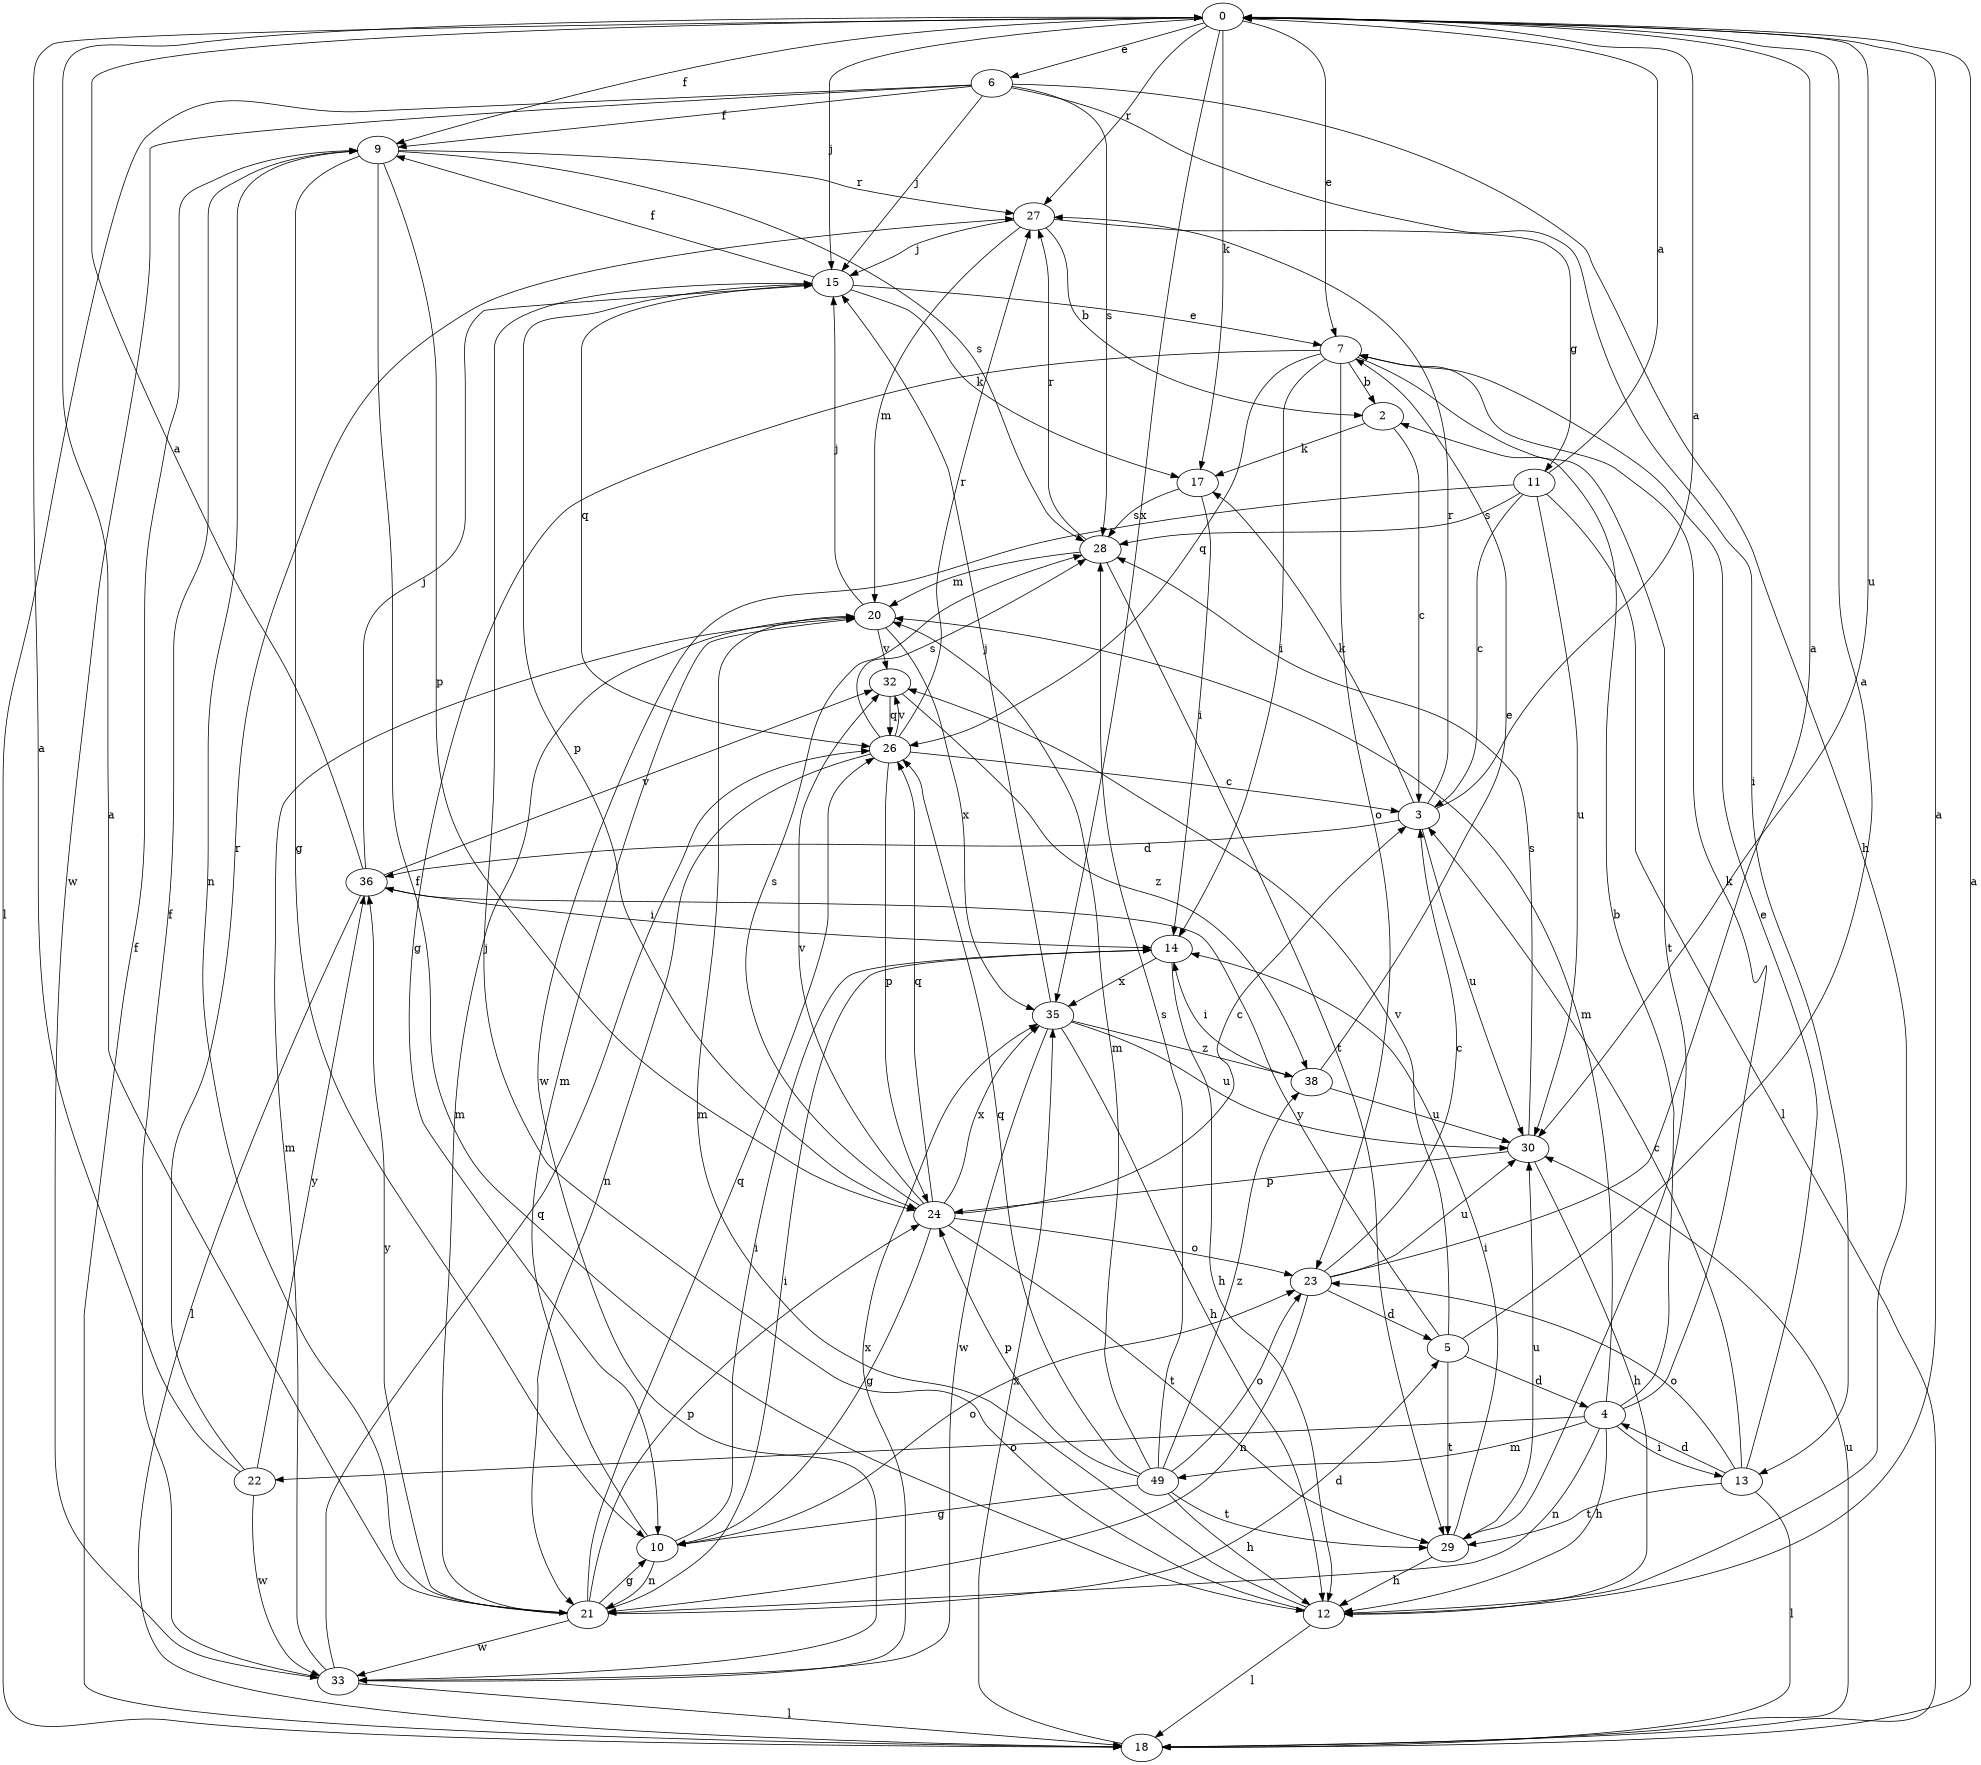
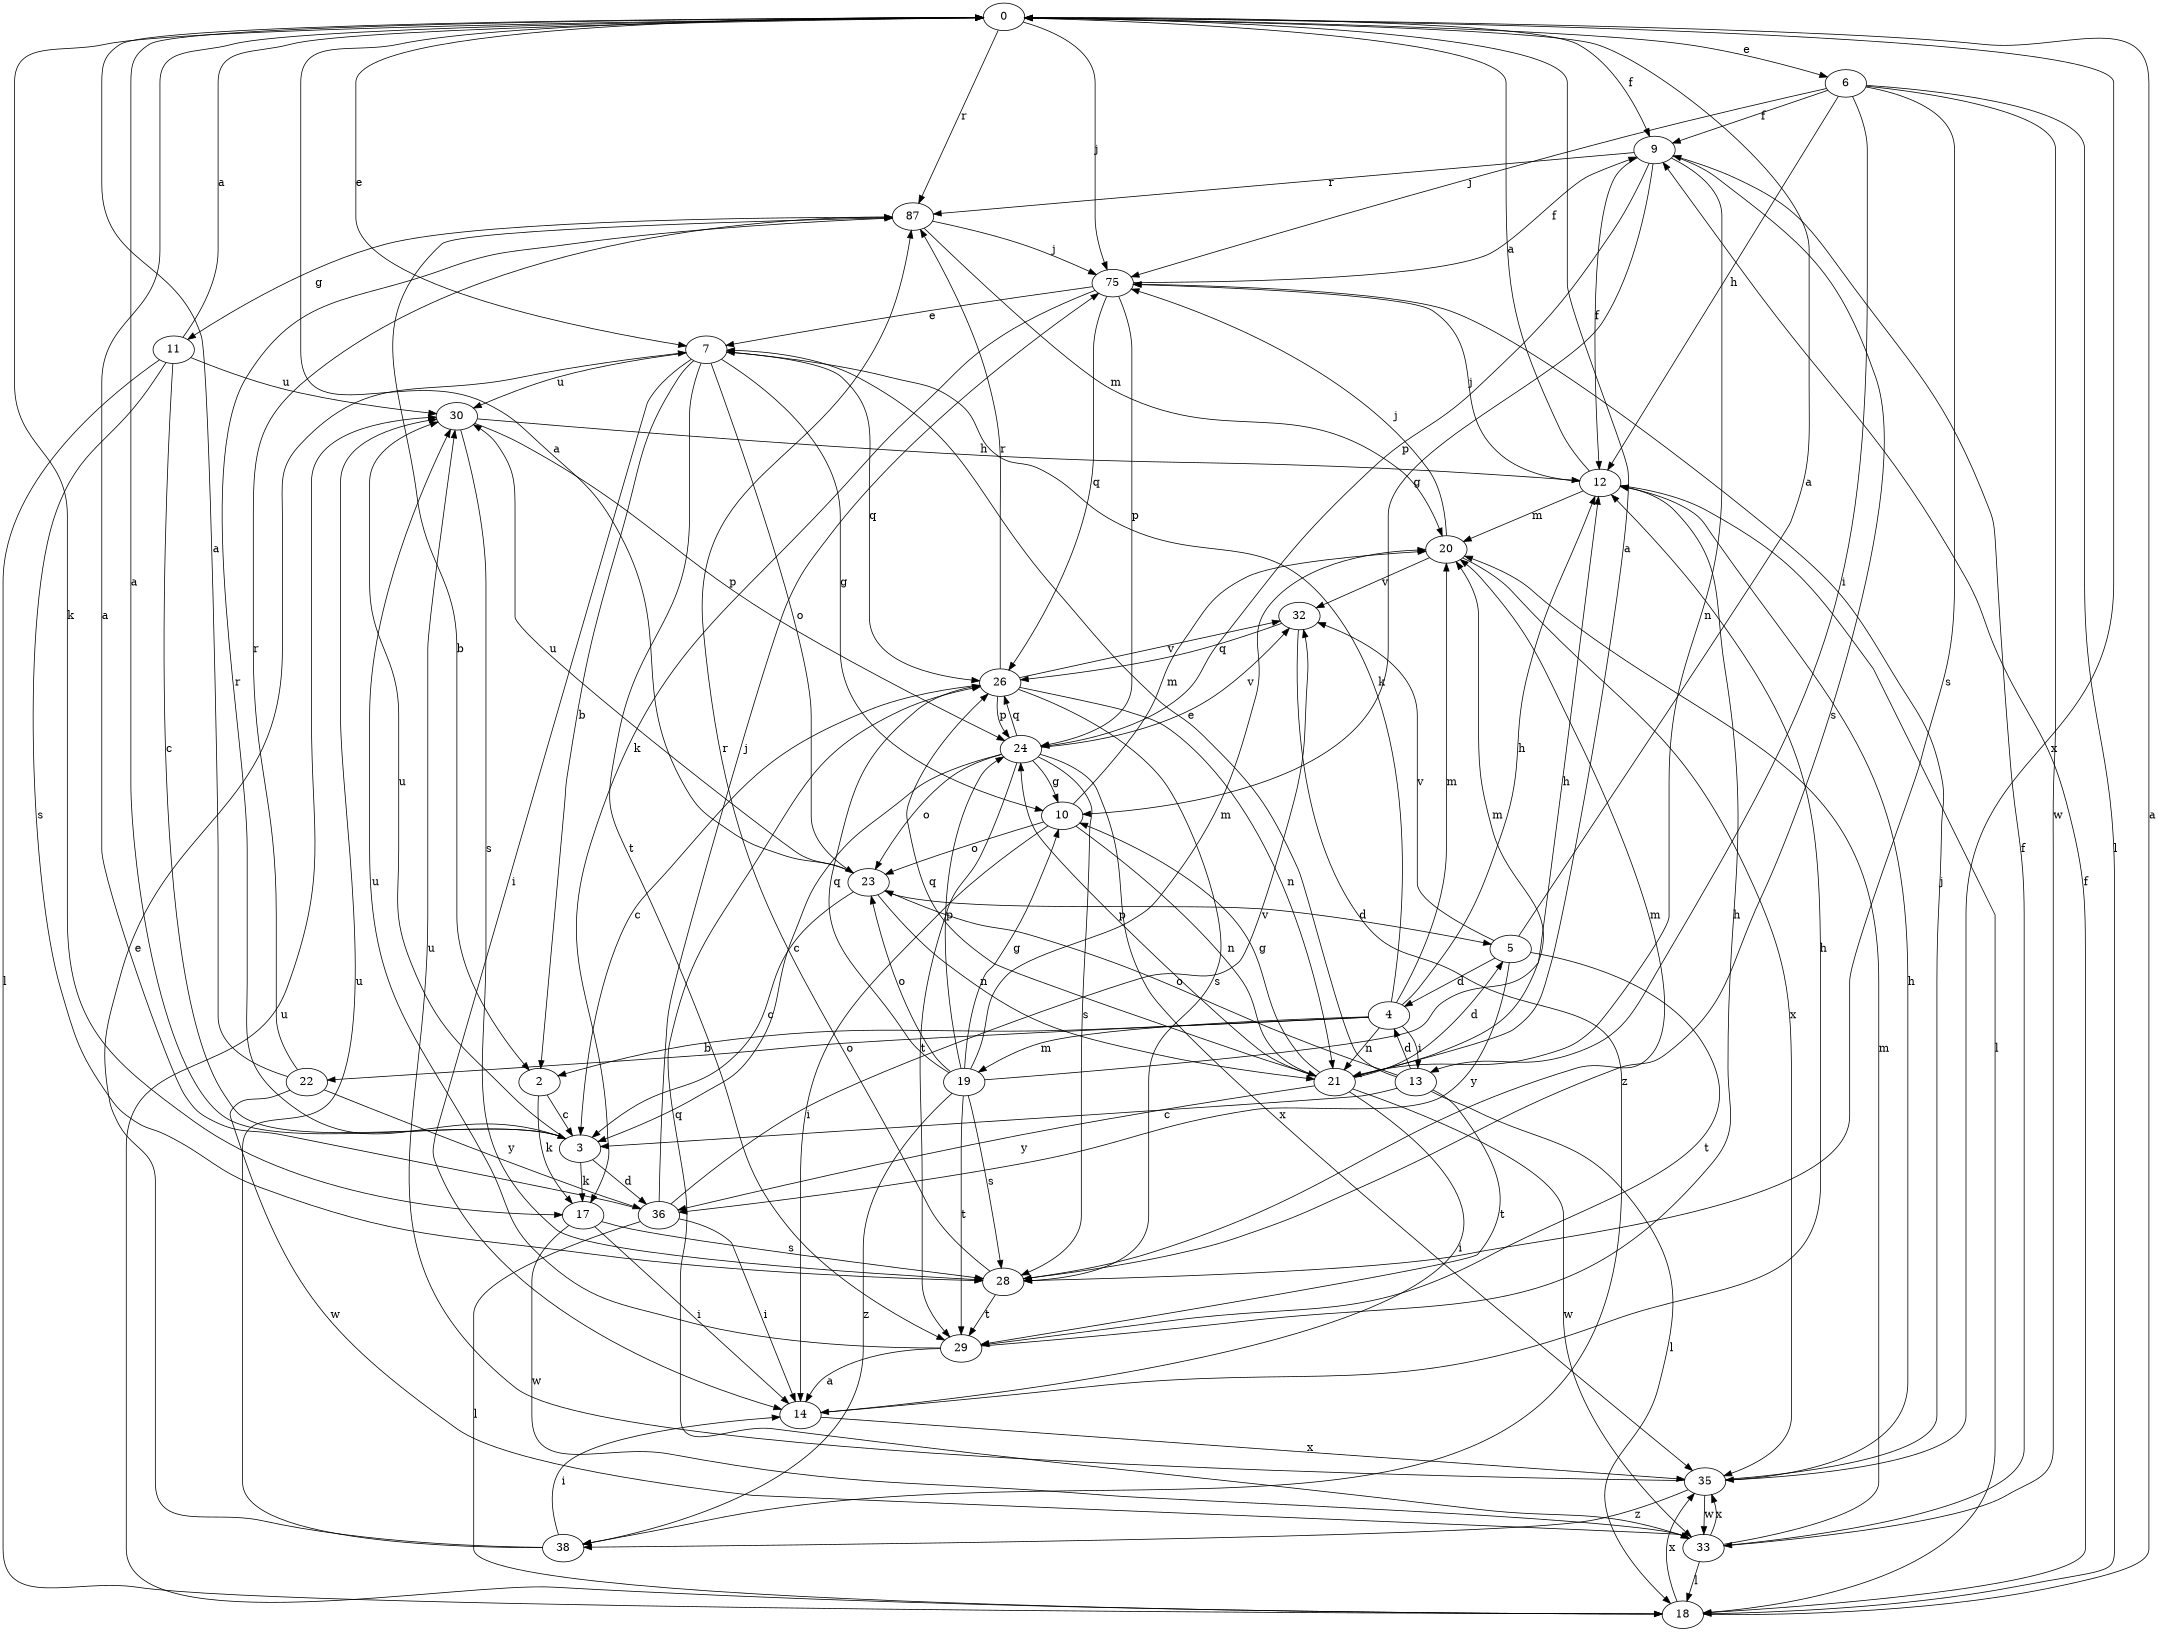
(1034, 217) -> (913, 217)
(833, 283) -> (1113, 283)
(1868, 331) -> (581, 371)
(541, 1041) -> (993, 1488)
(1486, 1249) -> (830, 1382)
(1158, 1482) -> (964, 1082)
